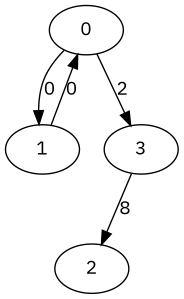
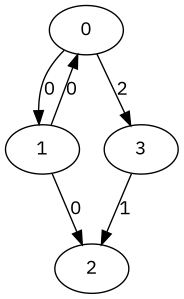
none -> (65, 203)
(125, 209) -> (125, 209)
